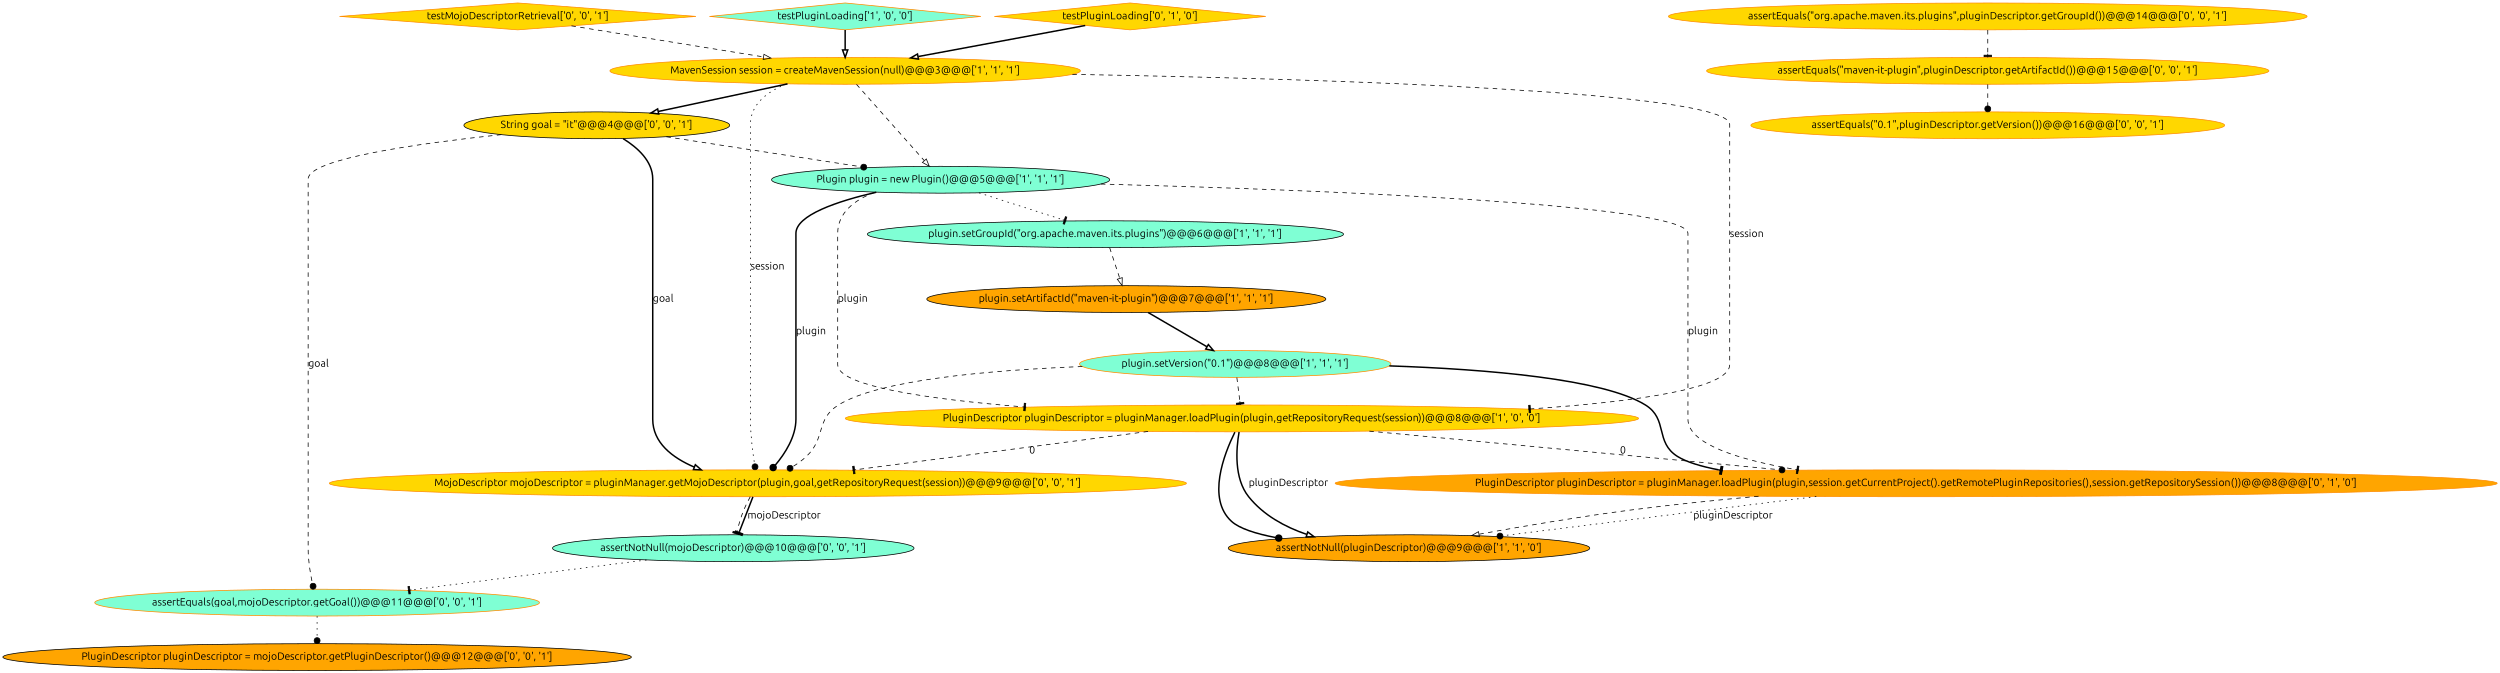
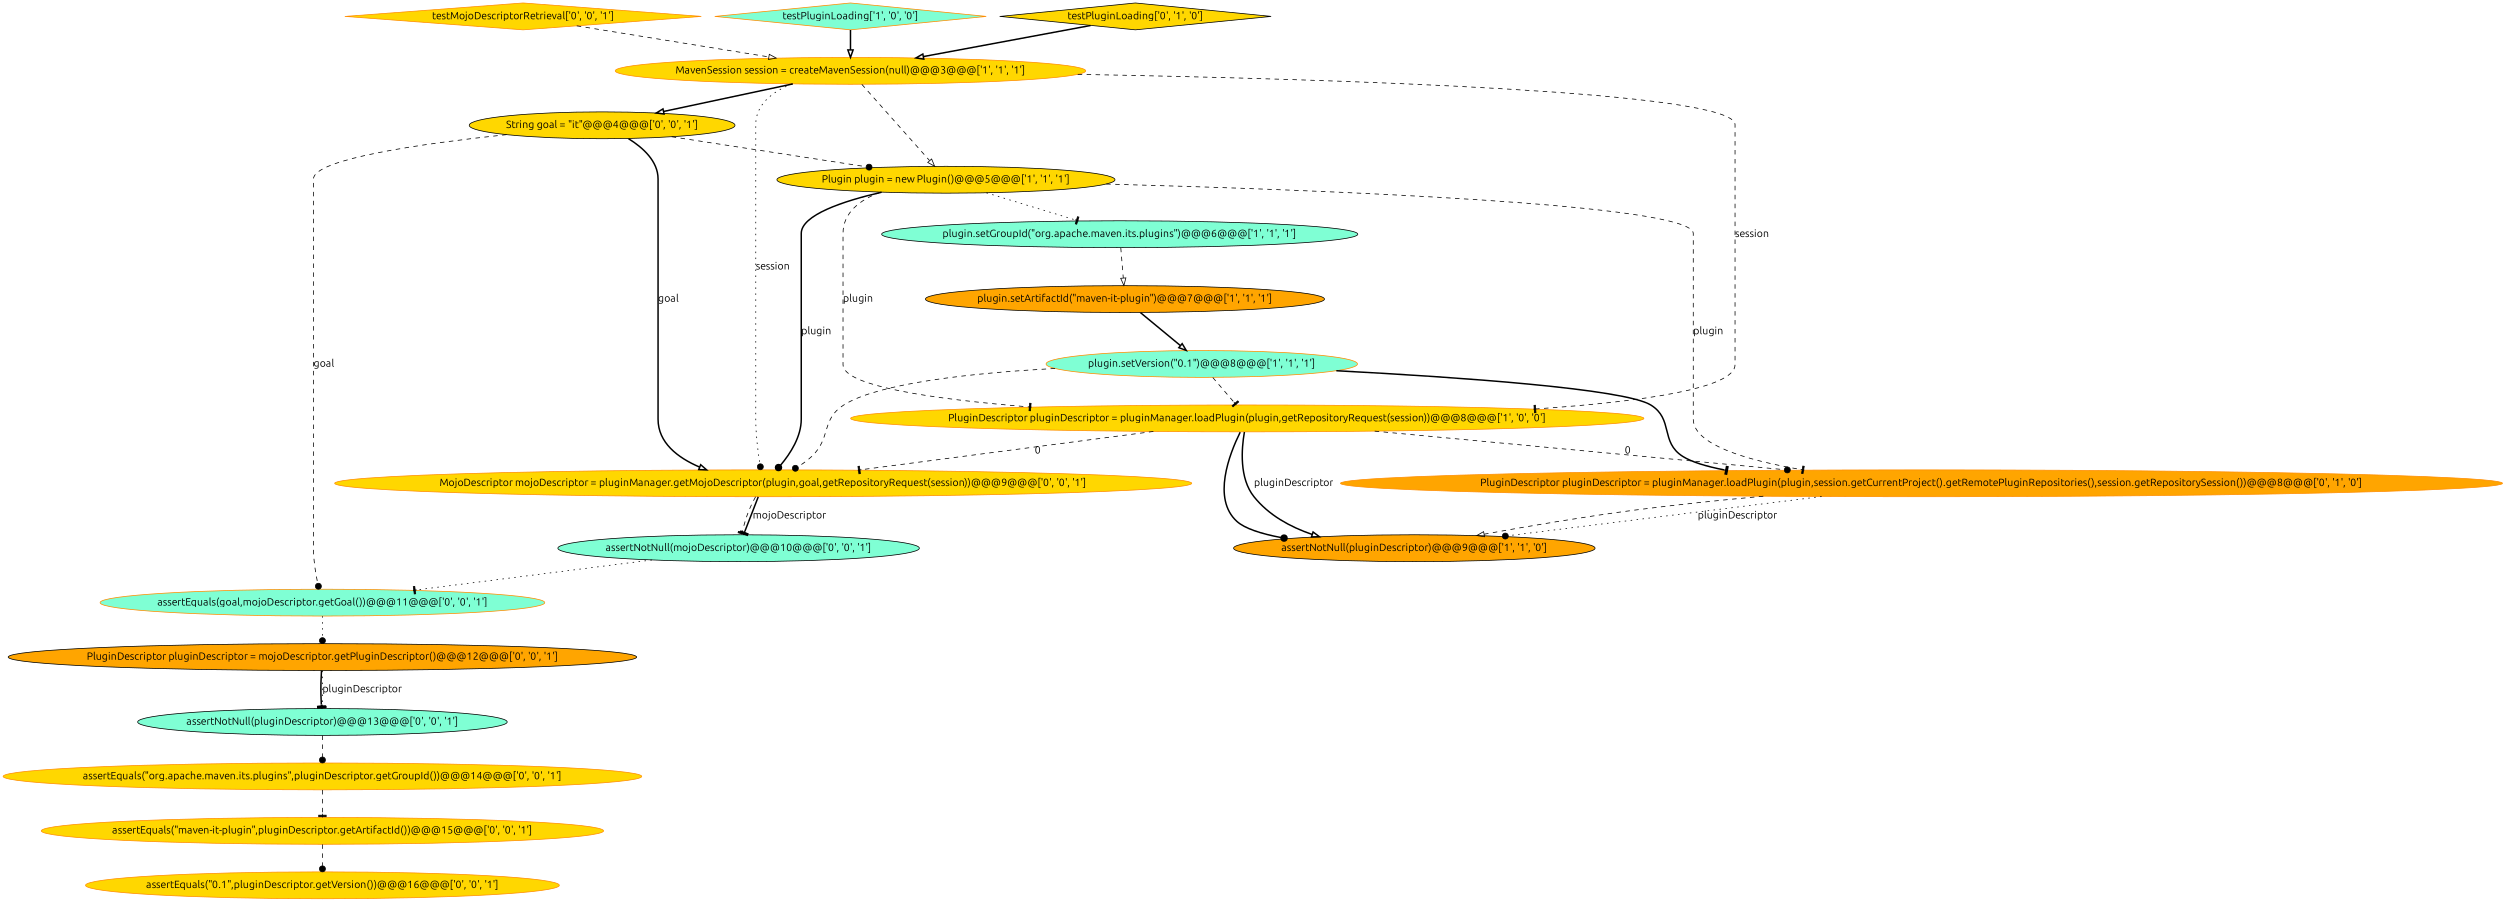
(1130, 16) -> (1135, 16)
(941, 180) -> (946, 180)
none -> (322, 722)
